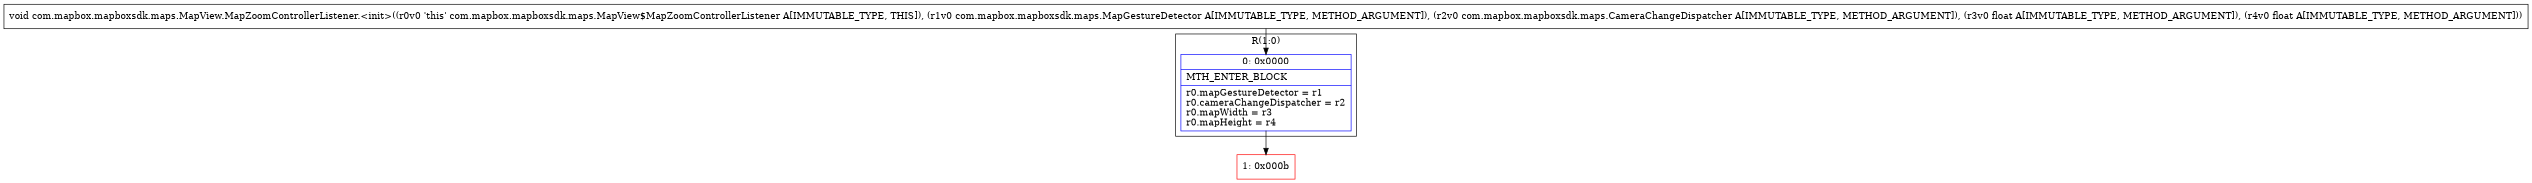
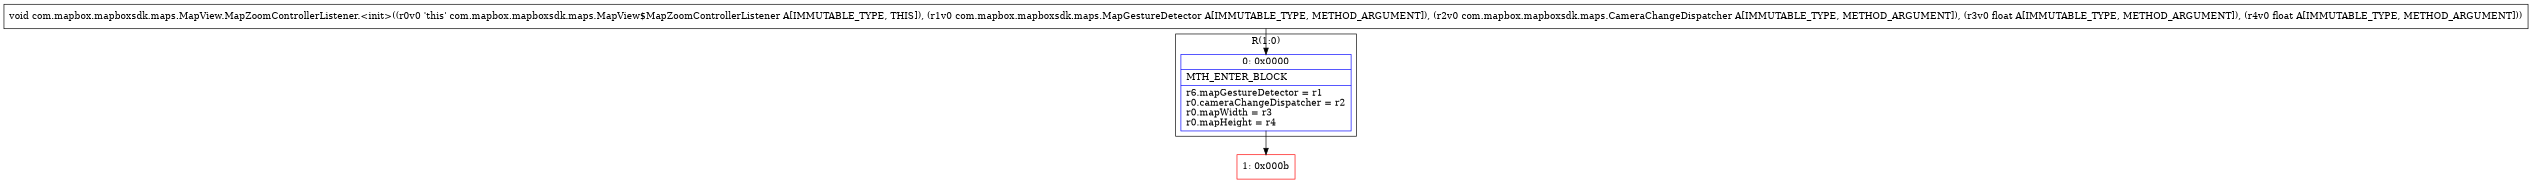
(1255, 93) -> (1255, 93)
